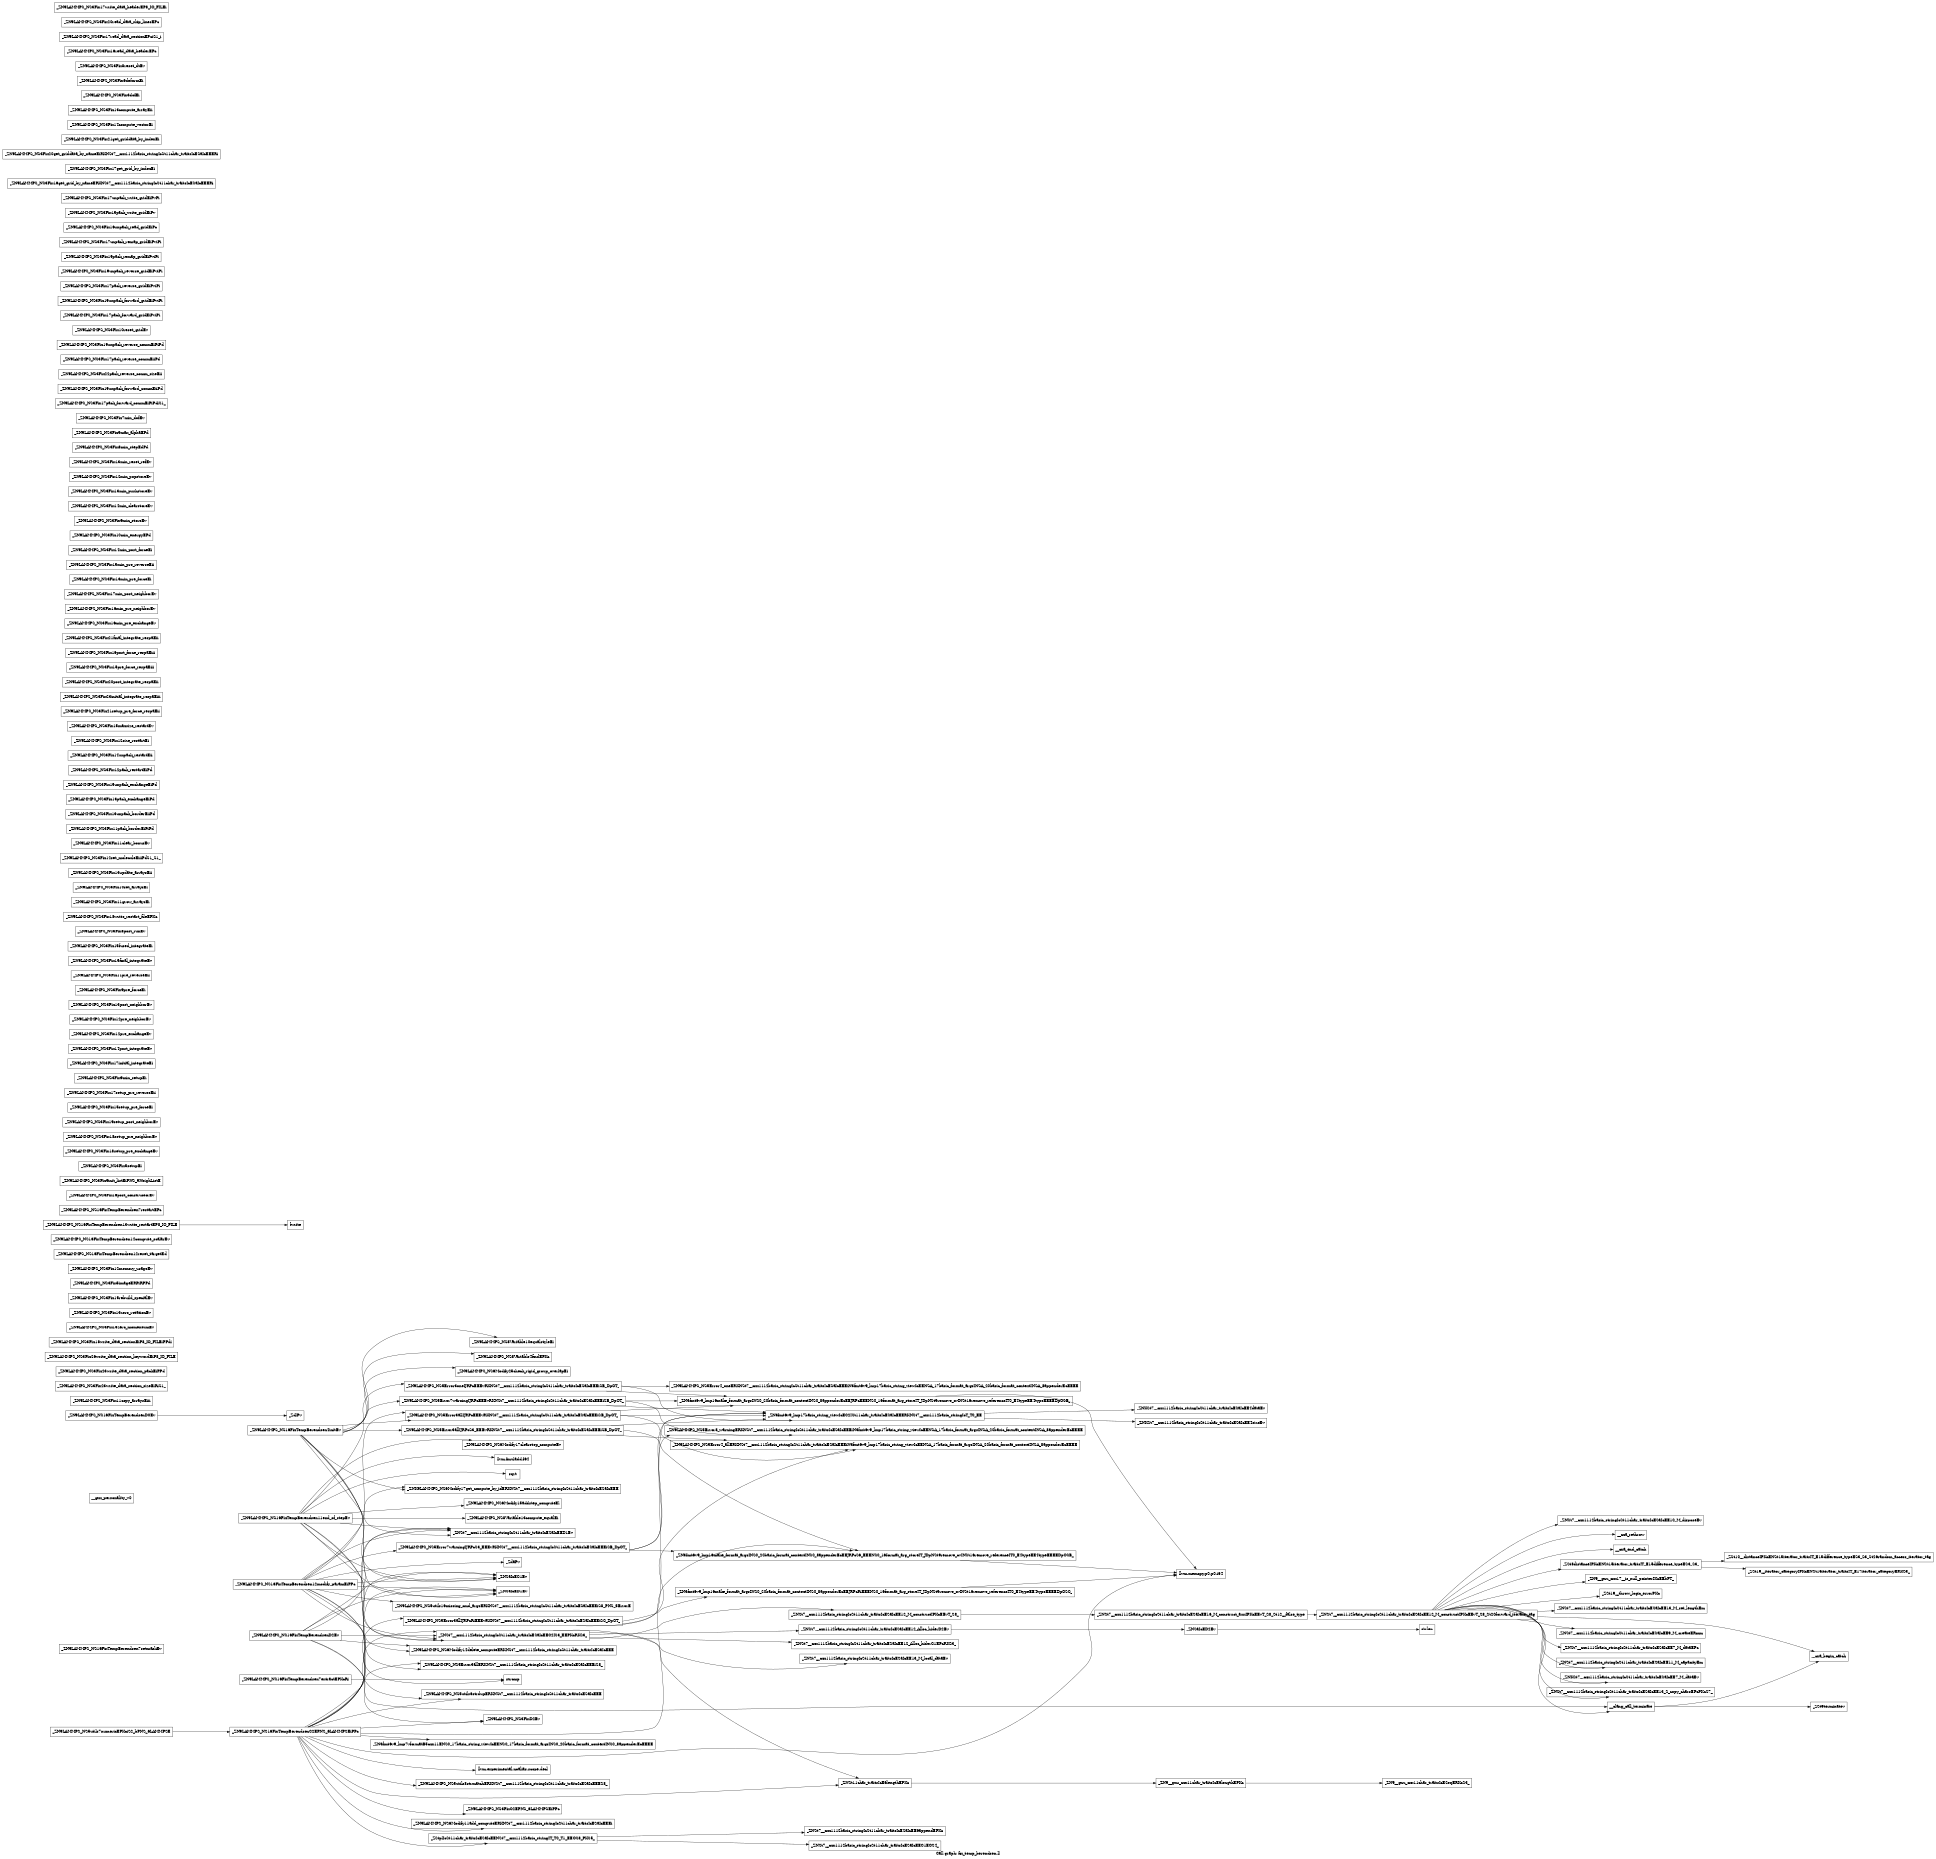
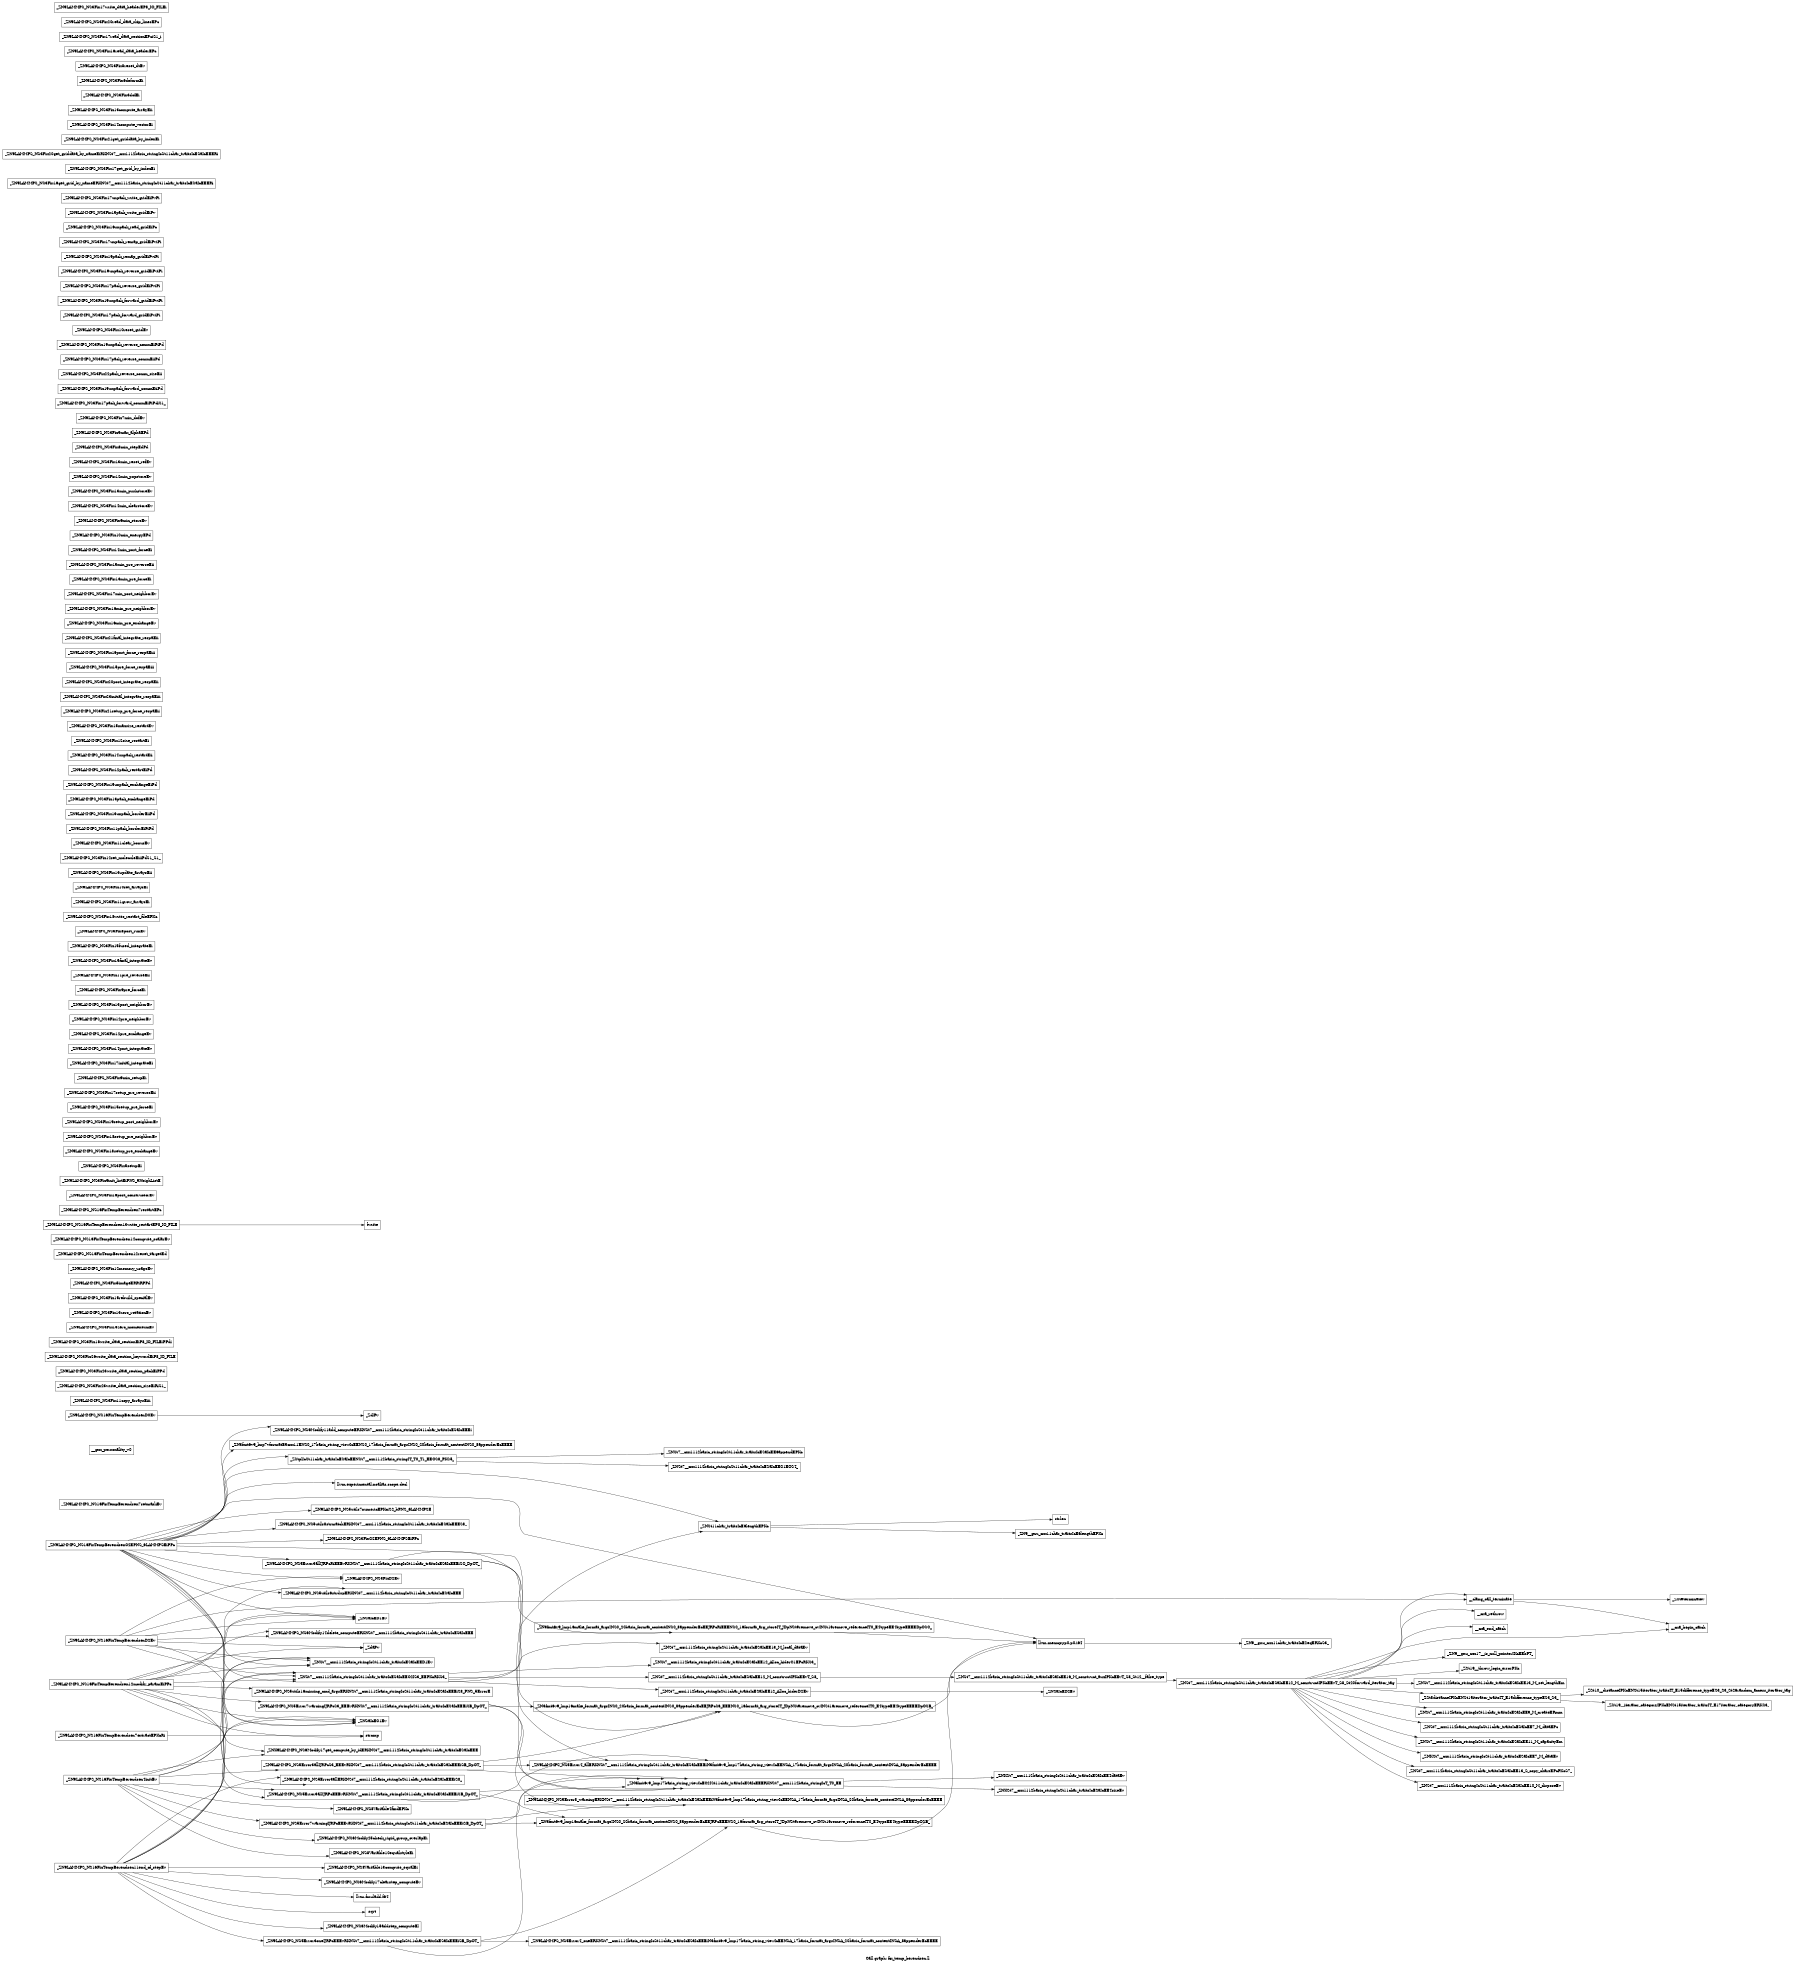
(382, 1590) -> none
(1317, 1629) -> (910, 1523)
none -> (259, 1645)
(200, 1732) -> (217, 1519)
(1313, 1783) -> (1162, 1643)
